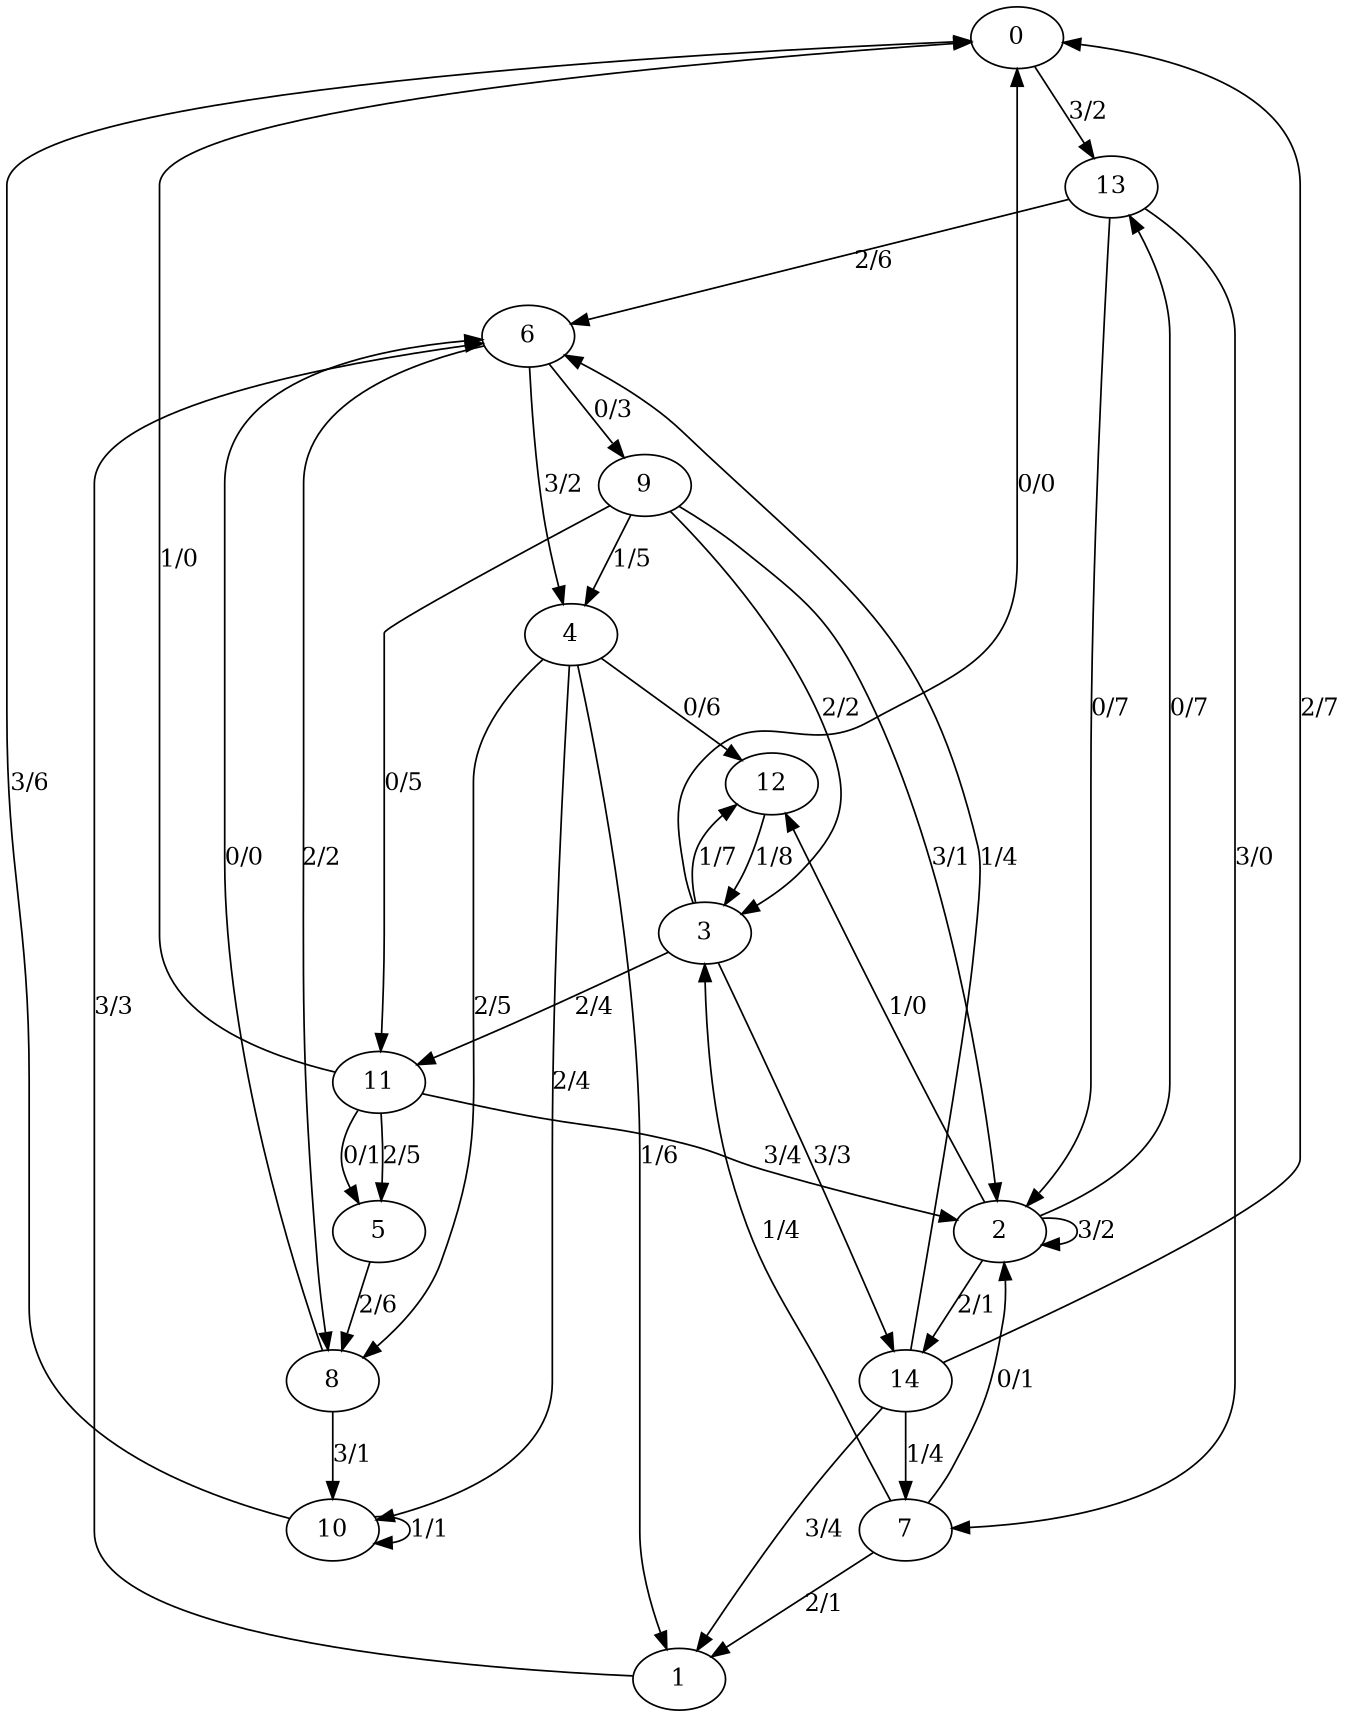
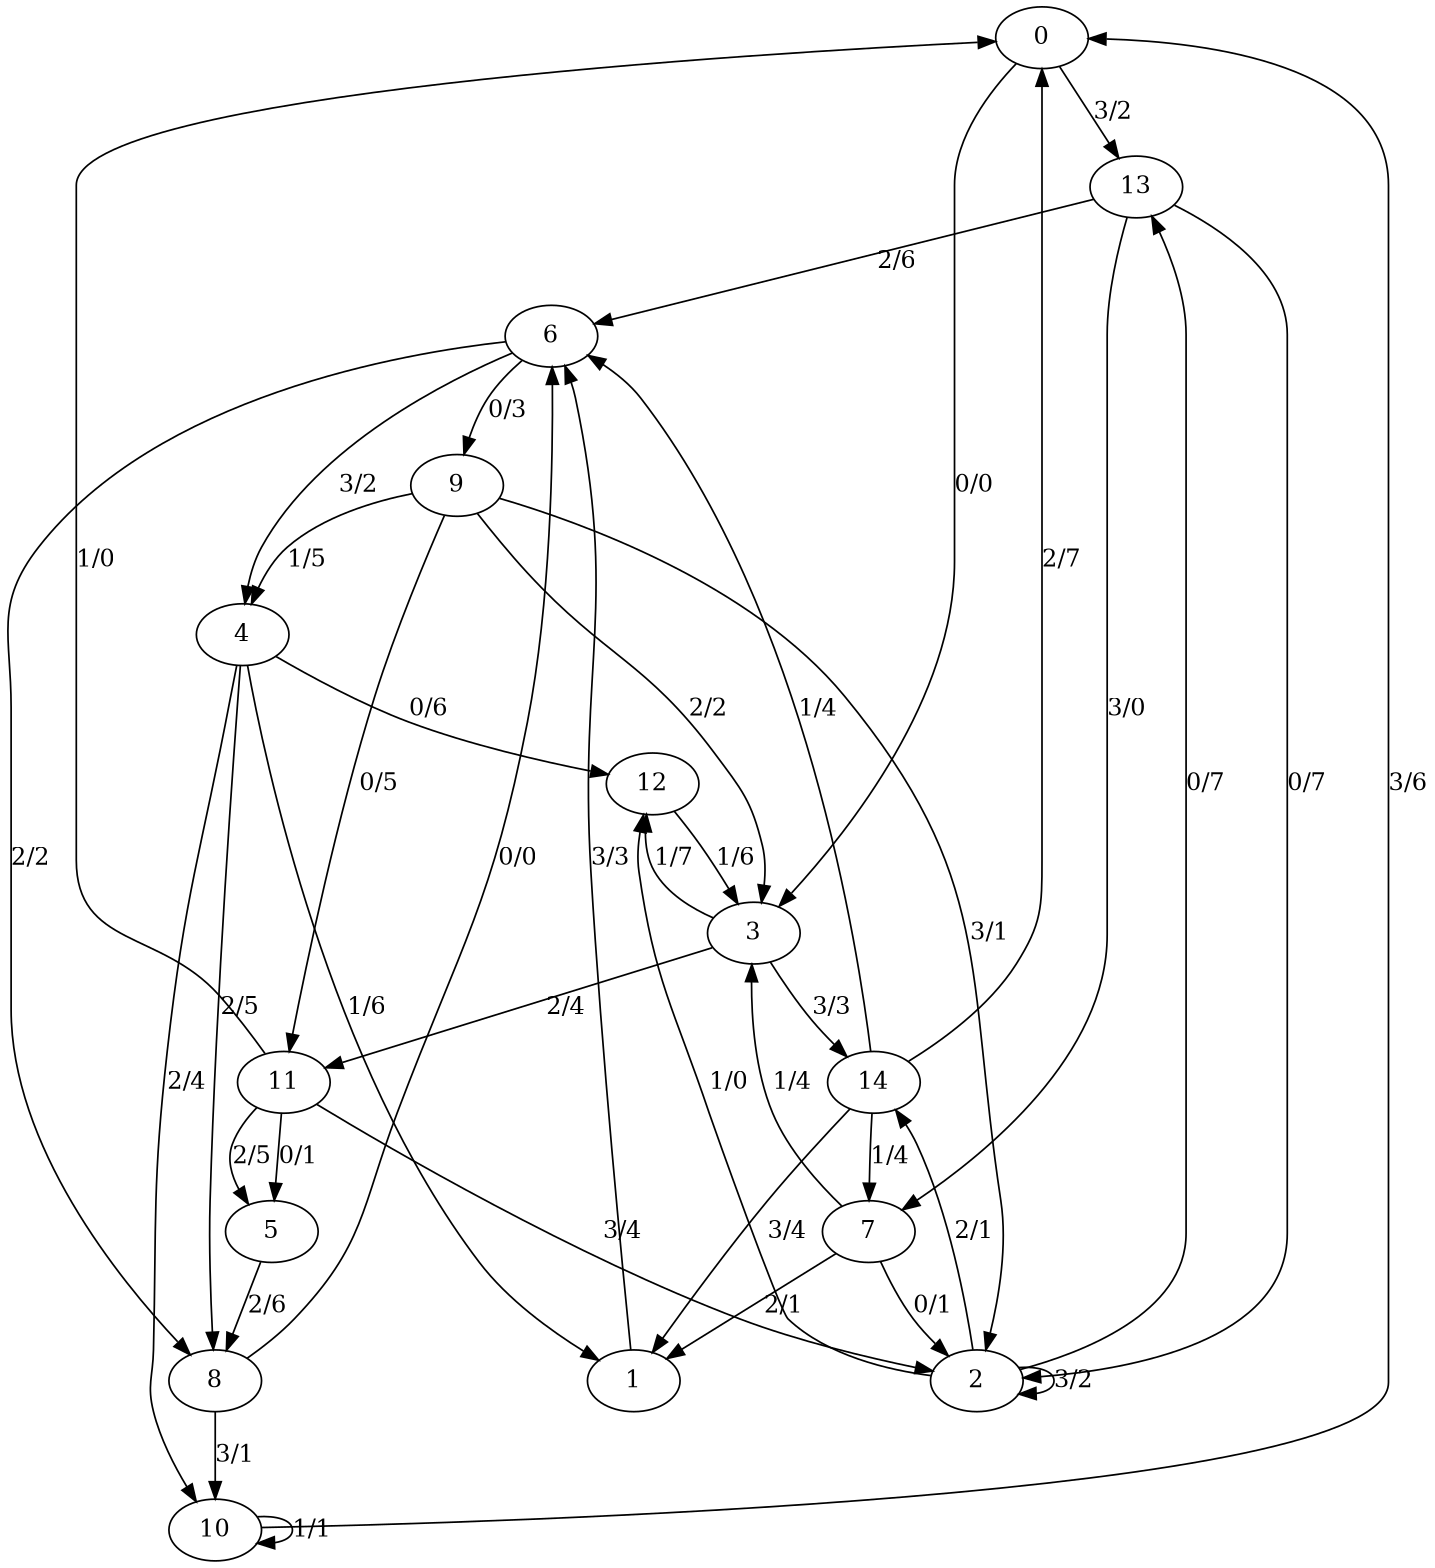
(1011, 604) -> (955, 492)
(774, 858) -> (736, 858)
